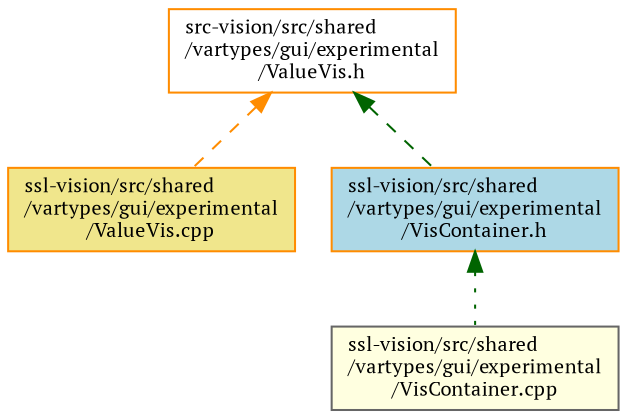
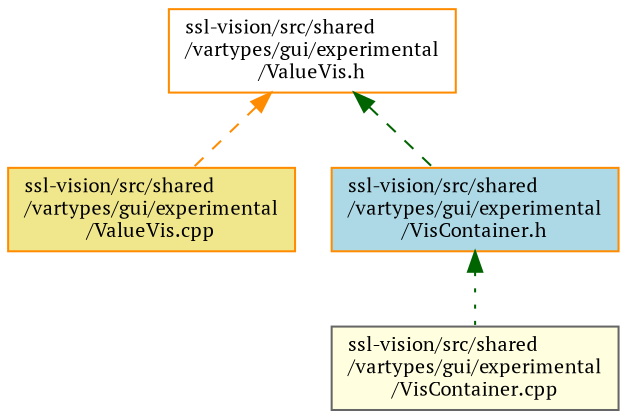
(312, 51) -> (312, 51)
